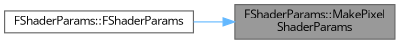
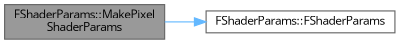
(208, 22) -> (179, 22)
